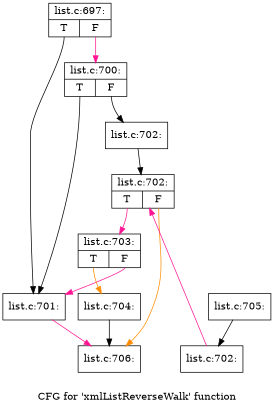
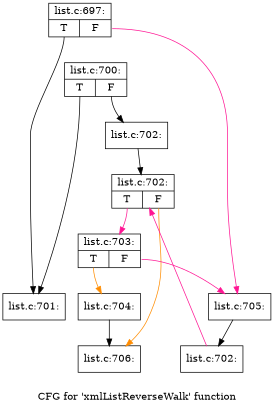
(96, 46) -> (226, 122)
(101, 280) -> (182, 269)
(69, 331) -> none
